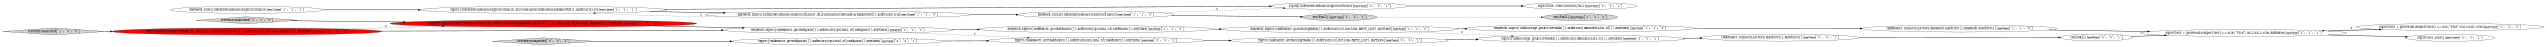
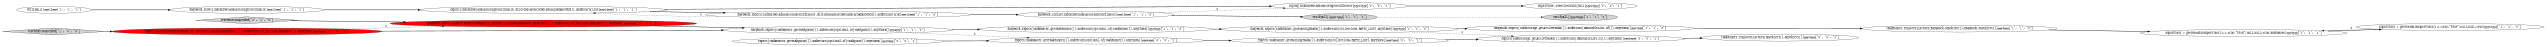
none -> (54, 10)
(2097, 37) -> none
(2450, 38) -> none
(543, 41) -> none
